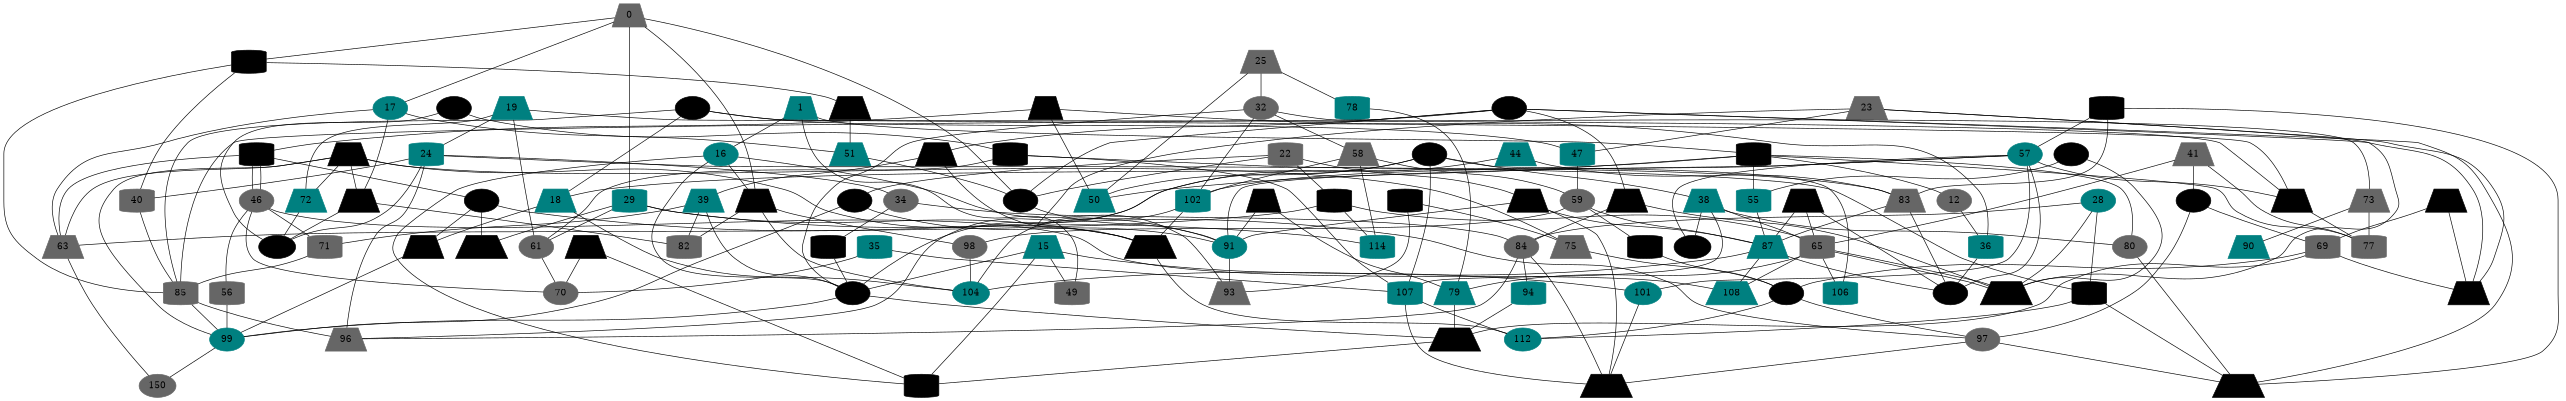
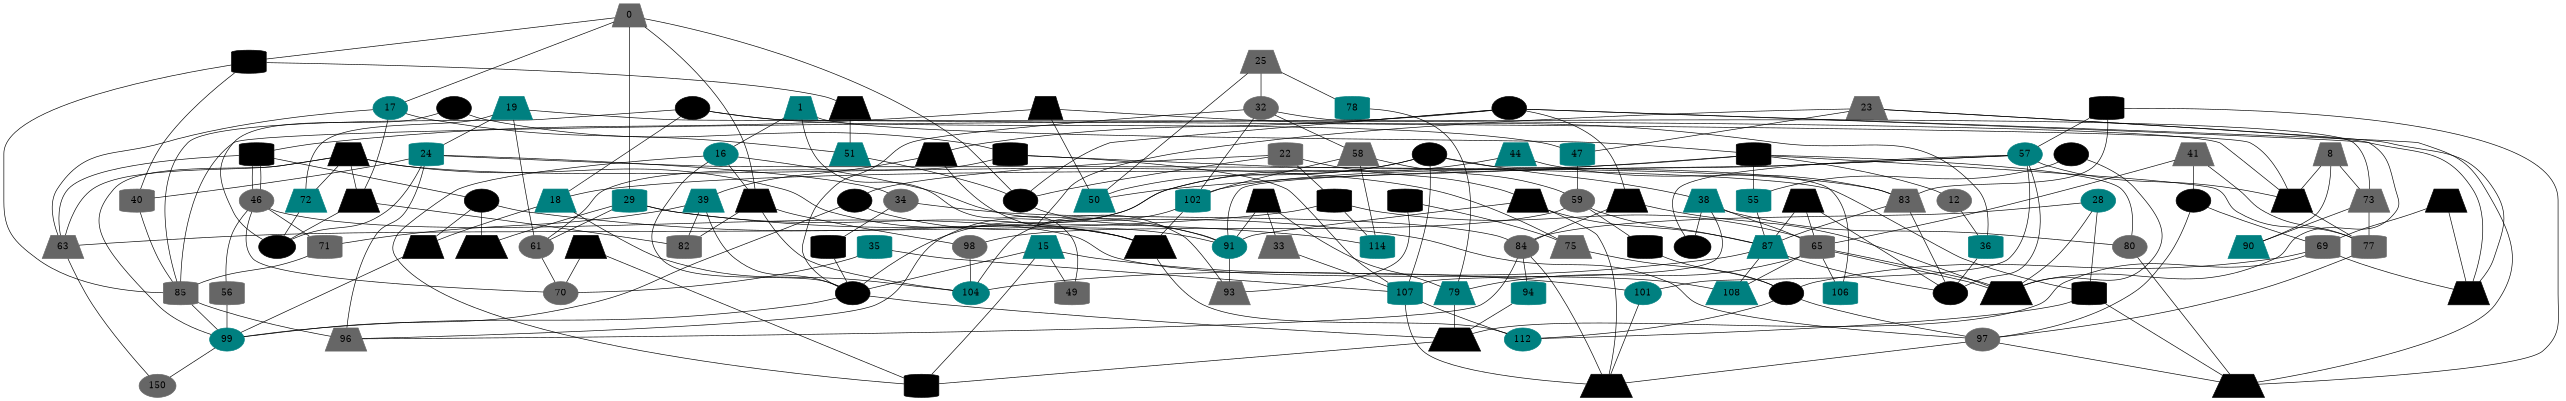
none -> (2330, 154)
none -> (1279, 247)
none -> (2187, 307)
